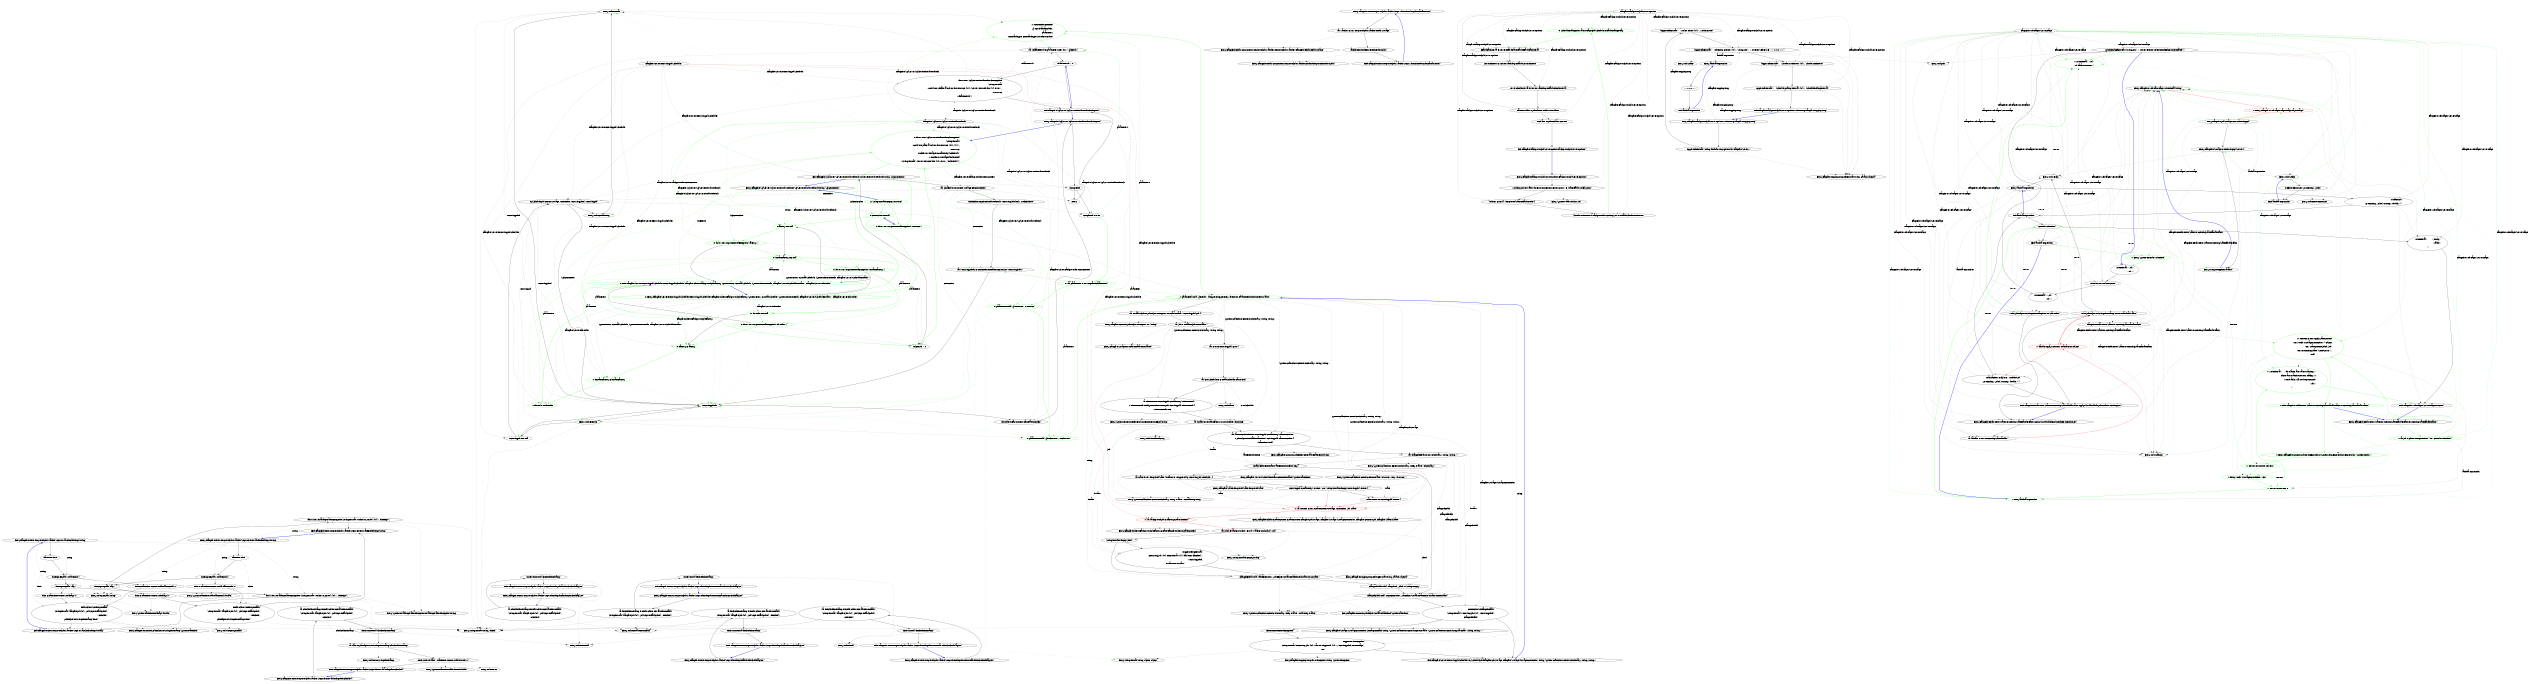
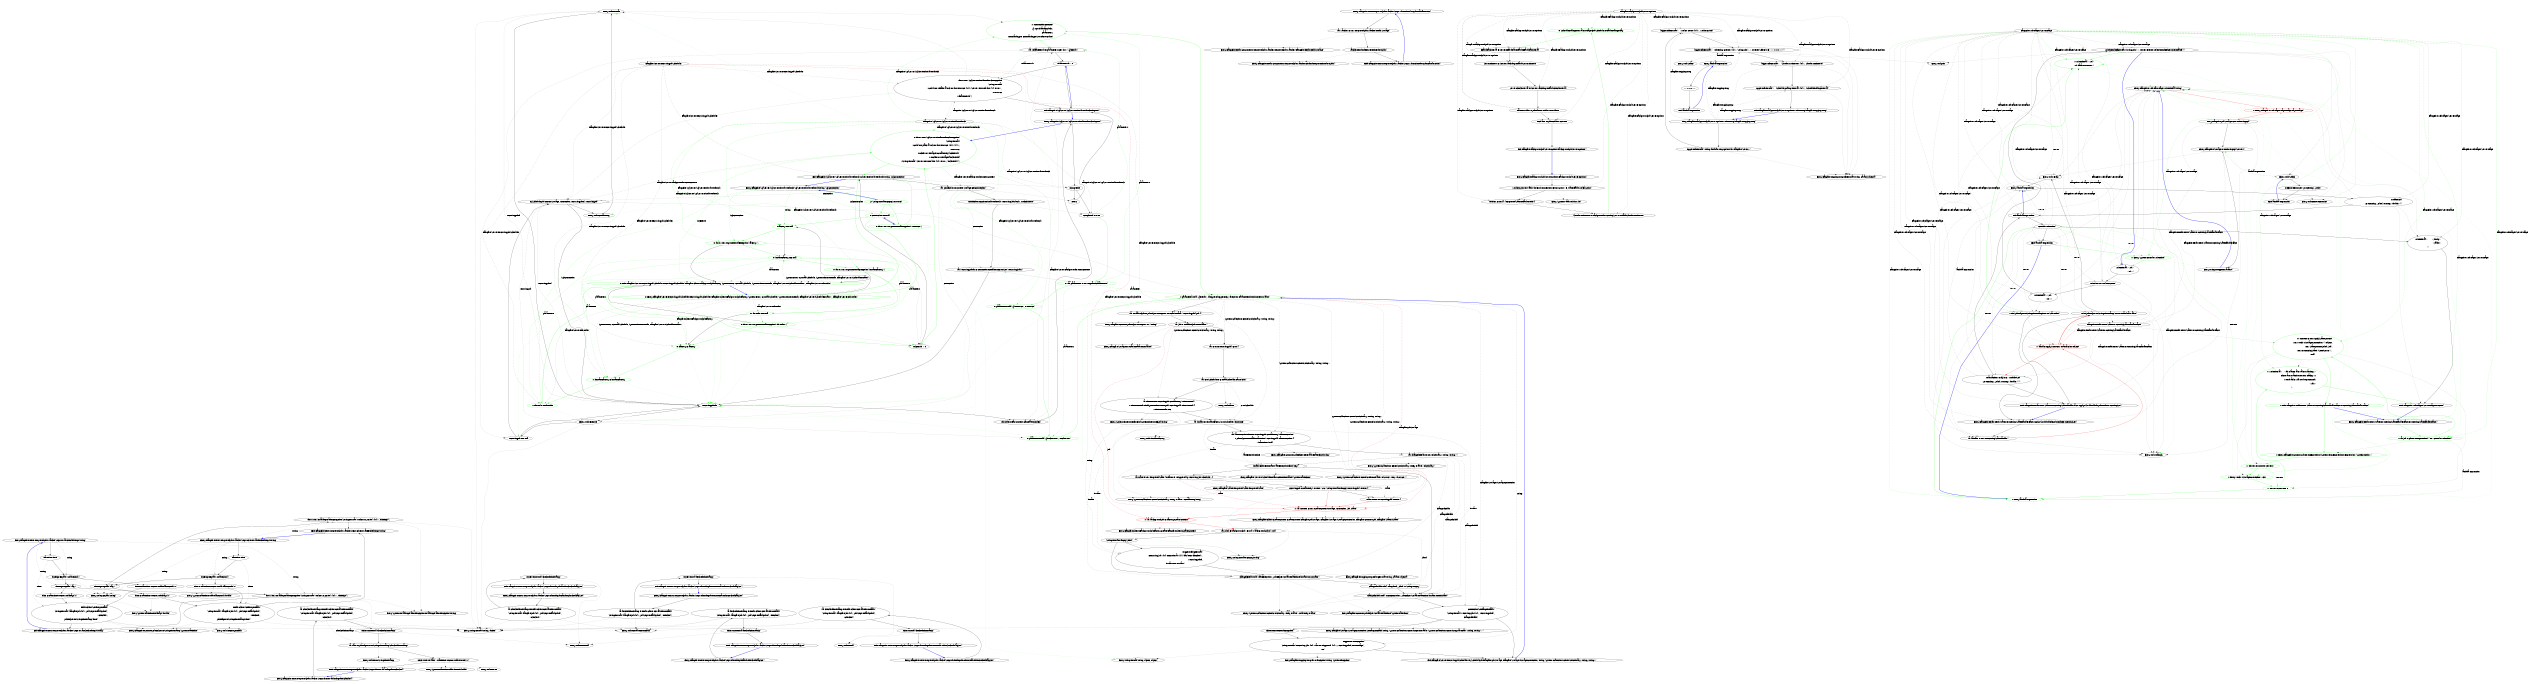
(2075, 319) -> (2037, 332)
